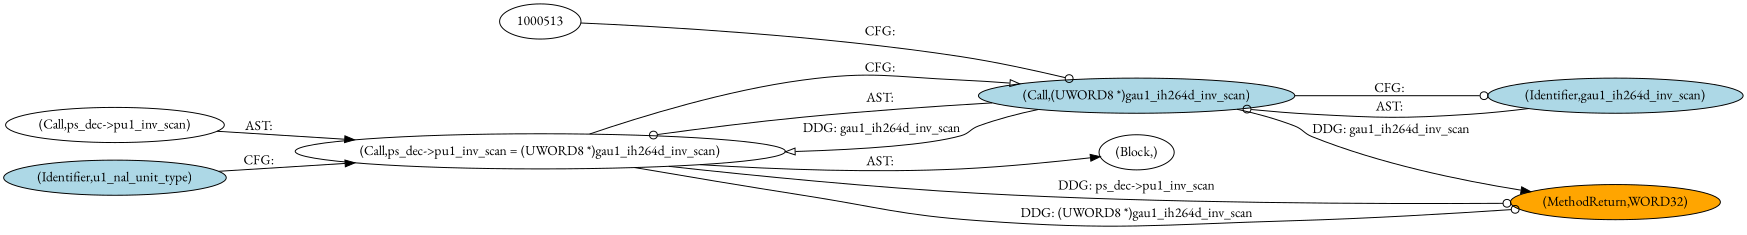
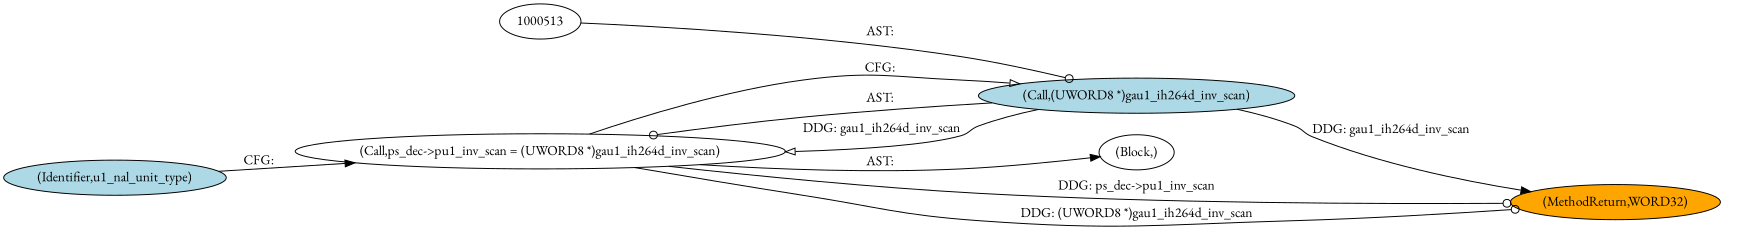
(882, 32) -> (882, 32)
(1615, 96) -> none
(115, 125) -> none
